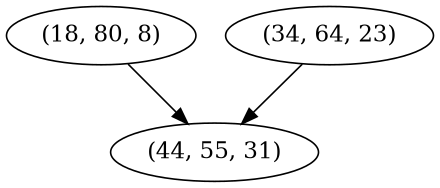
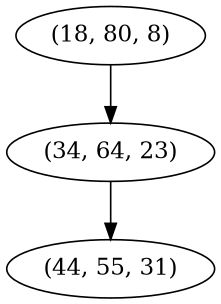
(152, 88) -> (111, 86)
